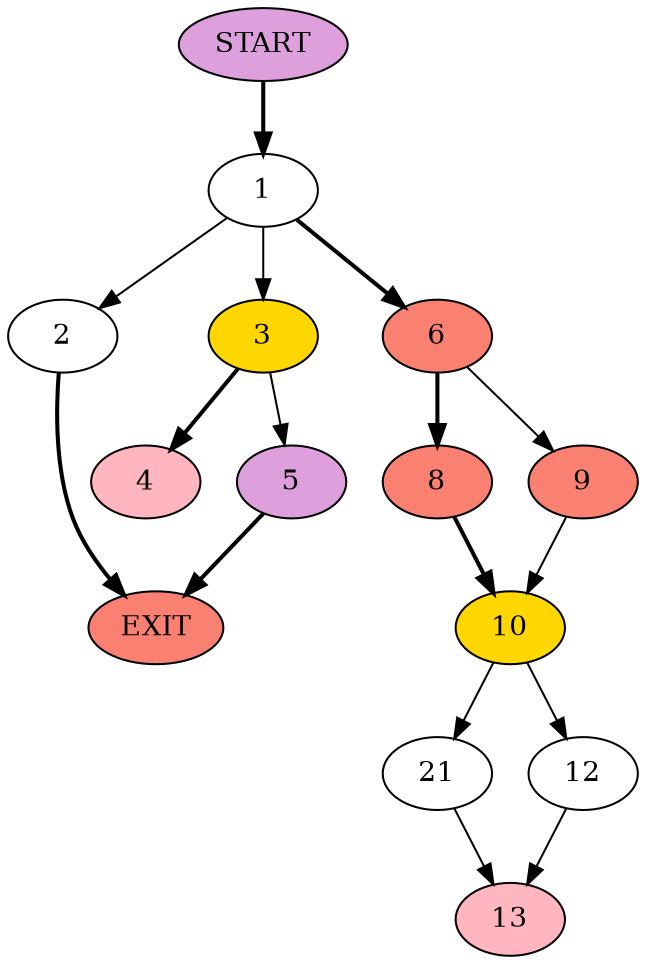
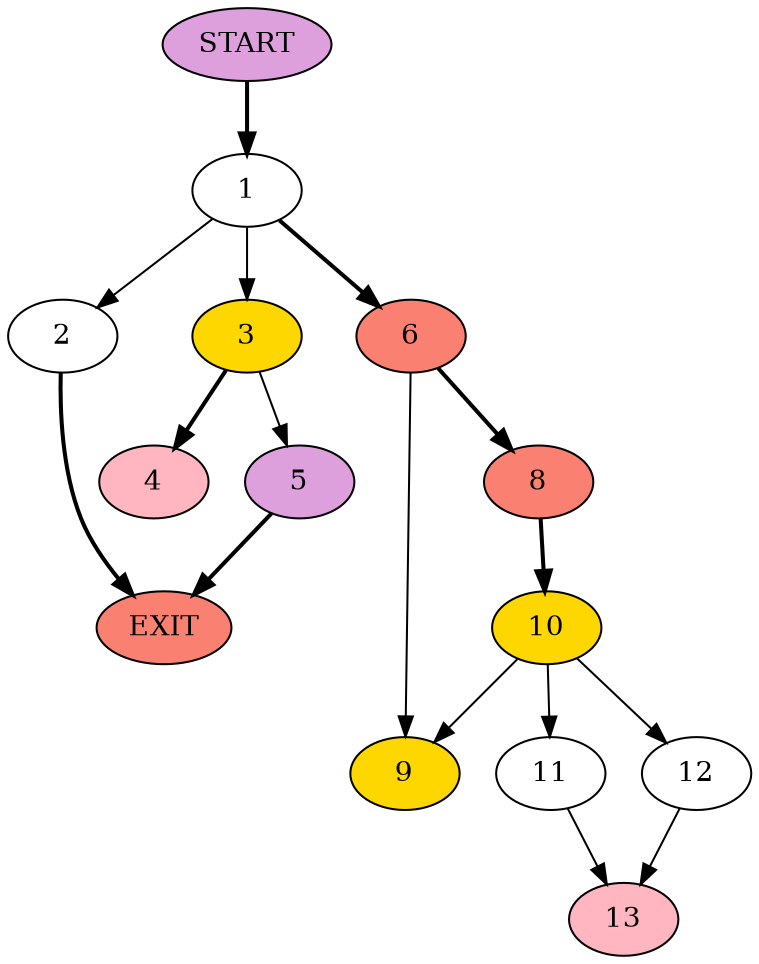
(583, 482) -> (405, 774)
(551, 546) -> (483, 693)
(437, 774) -> (551, 774)
